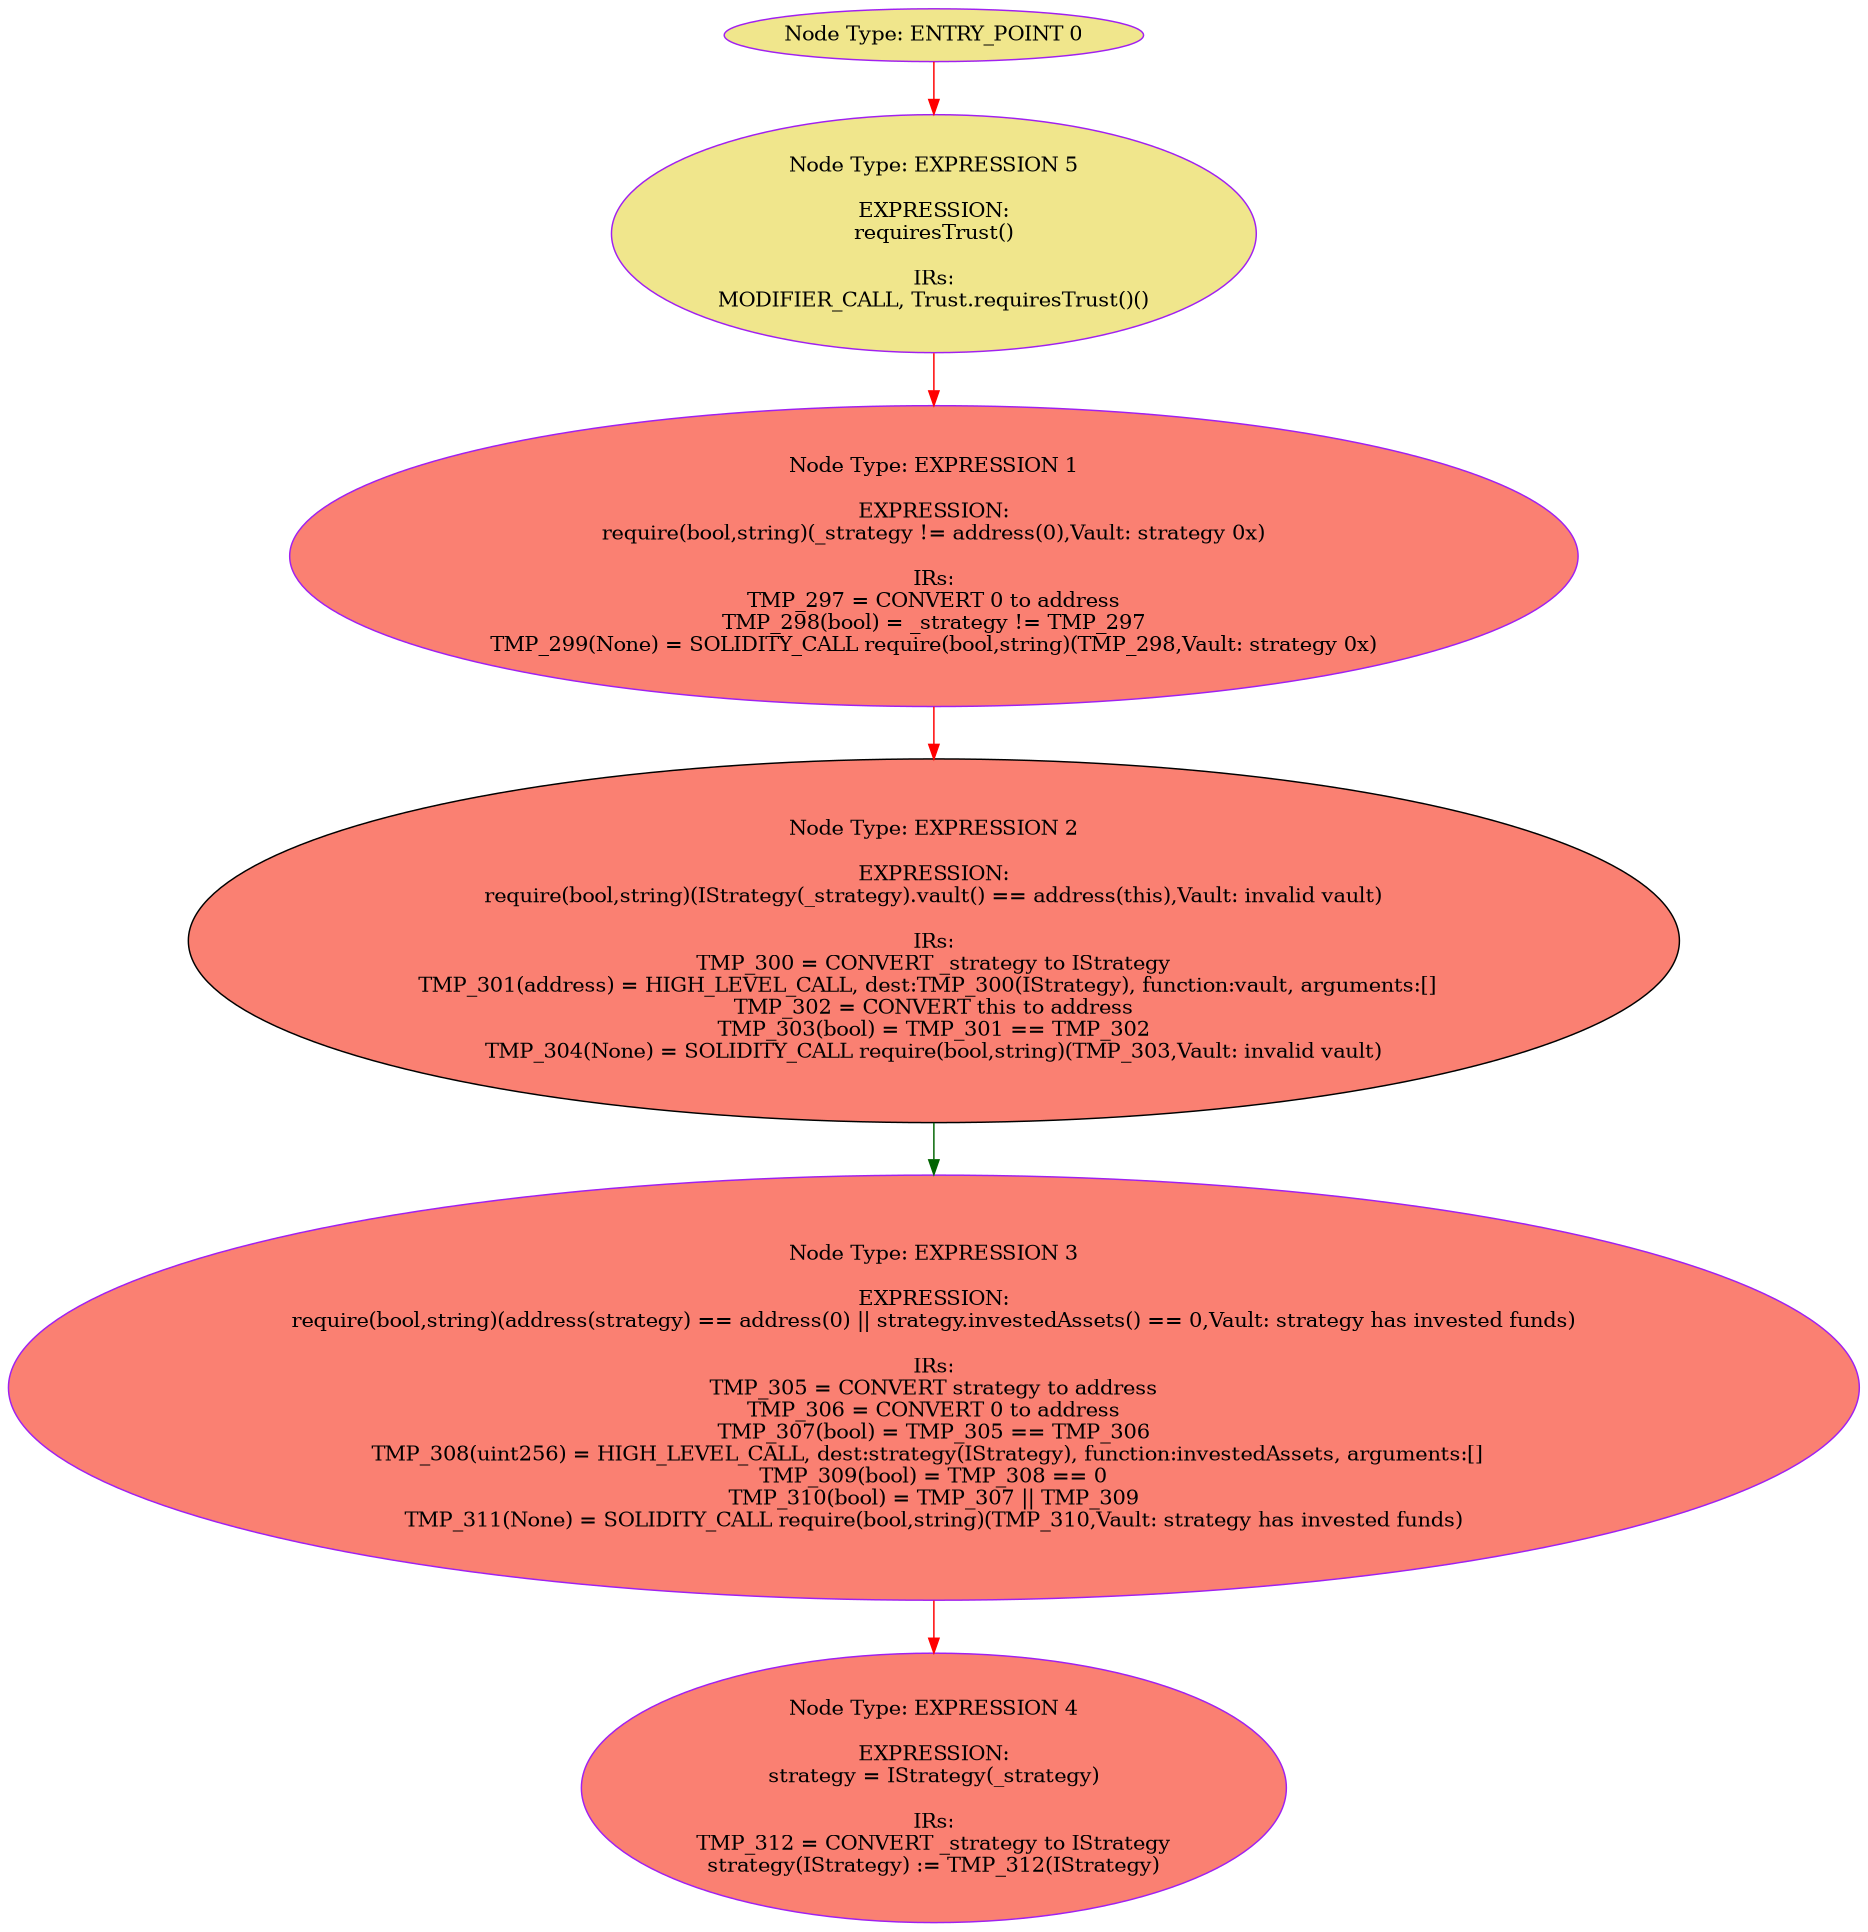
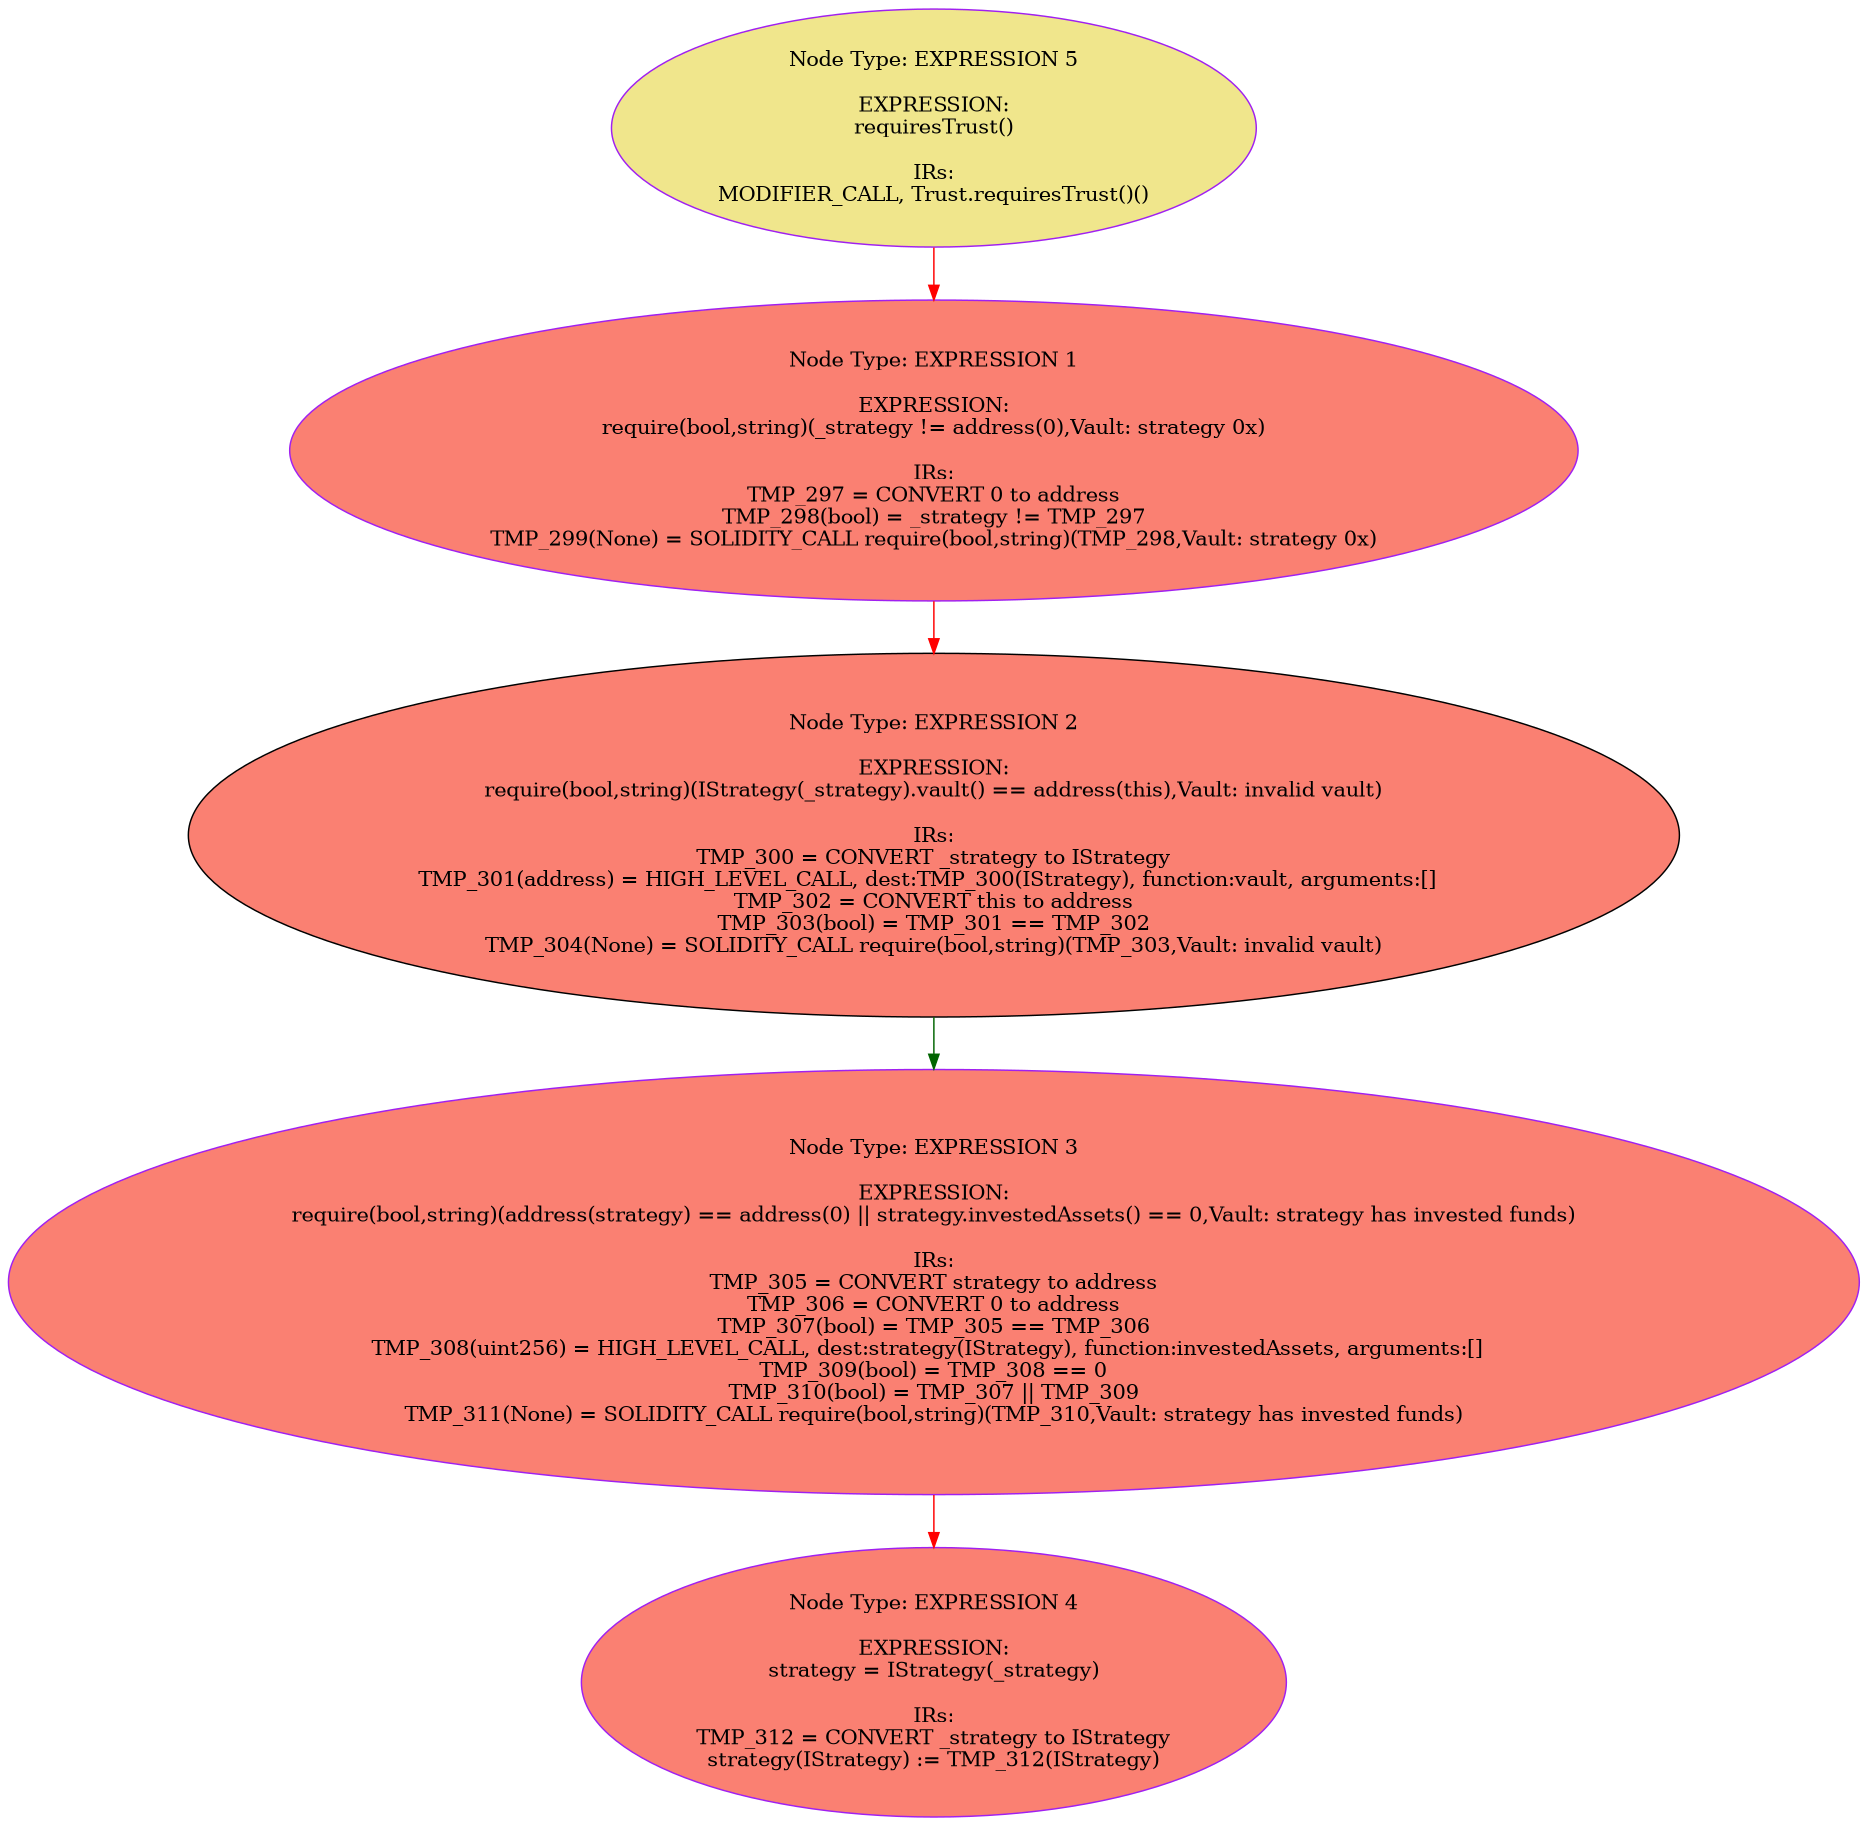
(934, 35) -> none
